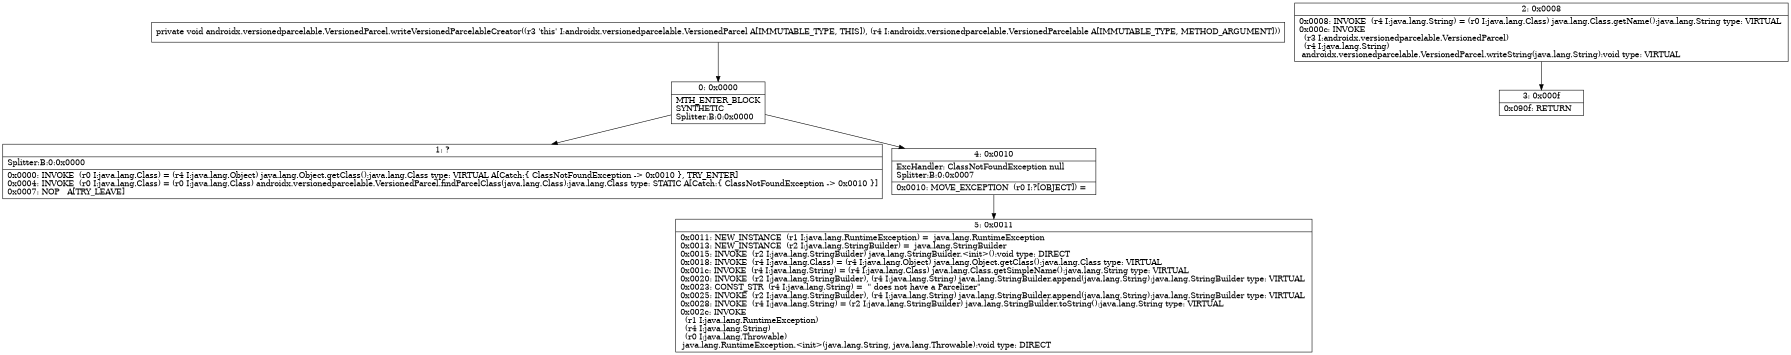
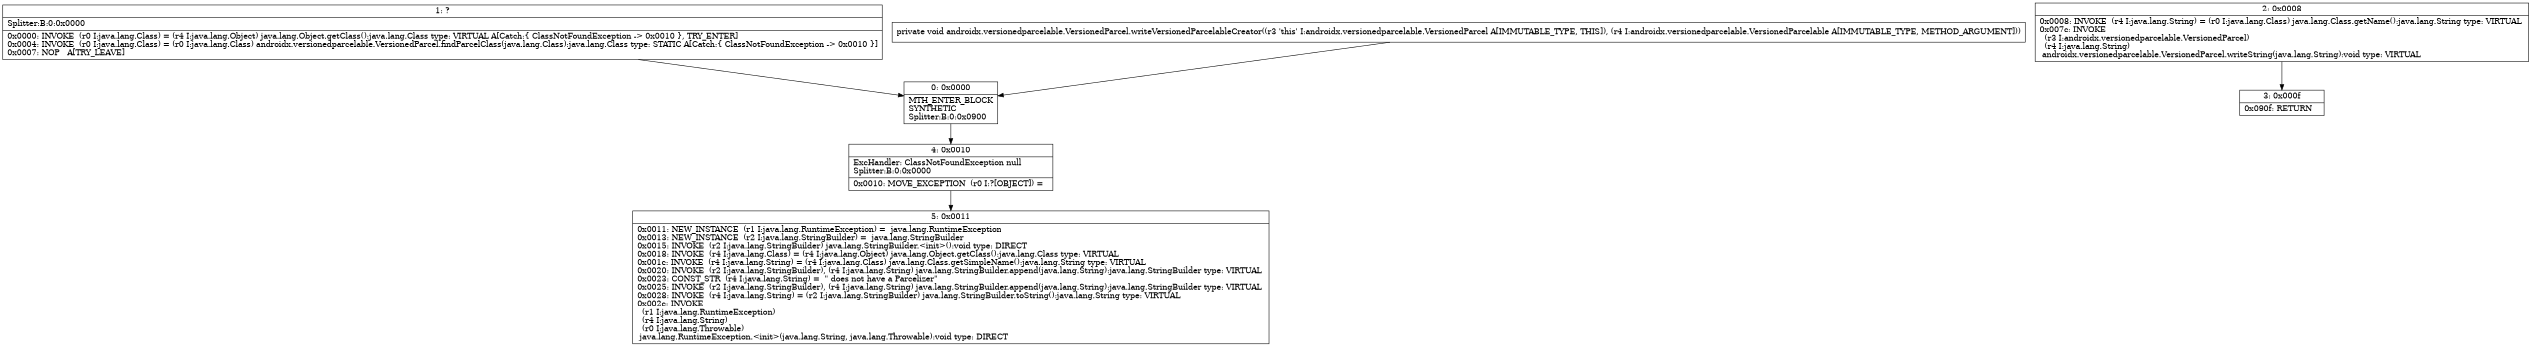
(1335, 30) -> (2075, 30)
(715, 117) -> (948, 117)
(614, 129) -> (768, 77)
(935, 175) -> (892, 171)
